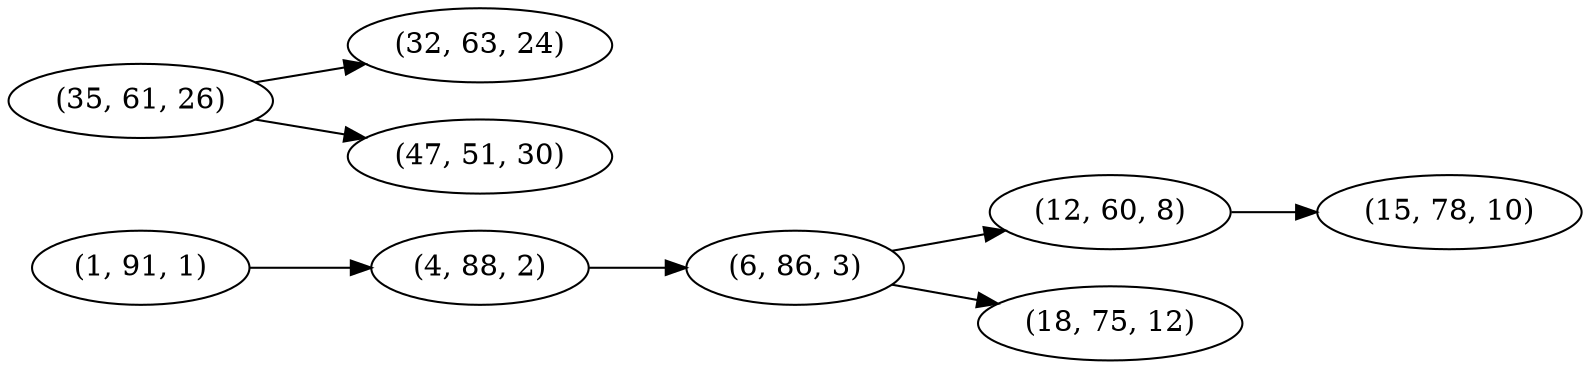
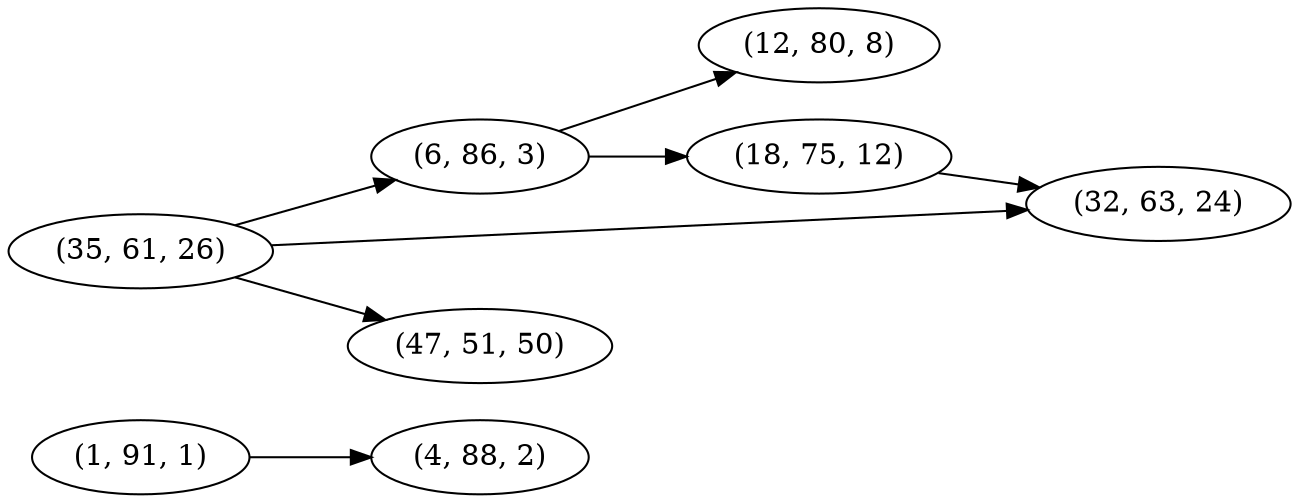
(480, 157) -> (480, 346)
none -> (978, 179)
(1110, 212) -> (819, 45)
(1449, 212) -> none
(627, 268) -> (305, 205)
